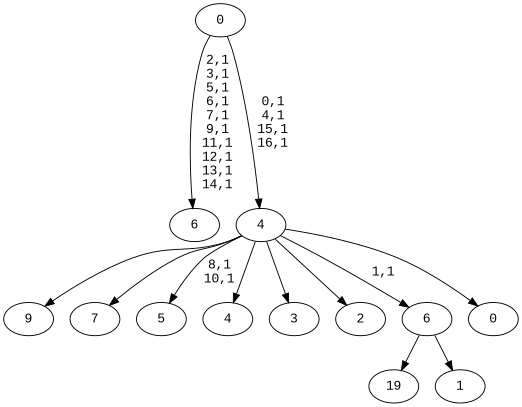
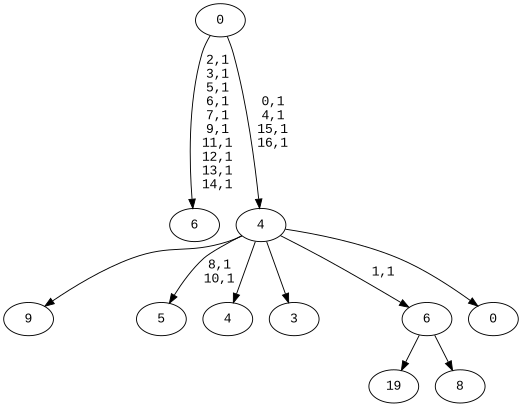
(95, 319) -> none
(361, 319) -> none
(460, 386) -> (460, 386)
